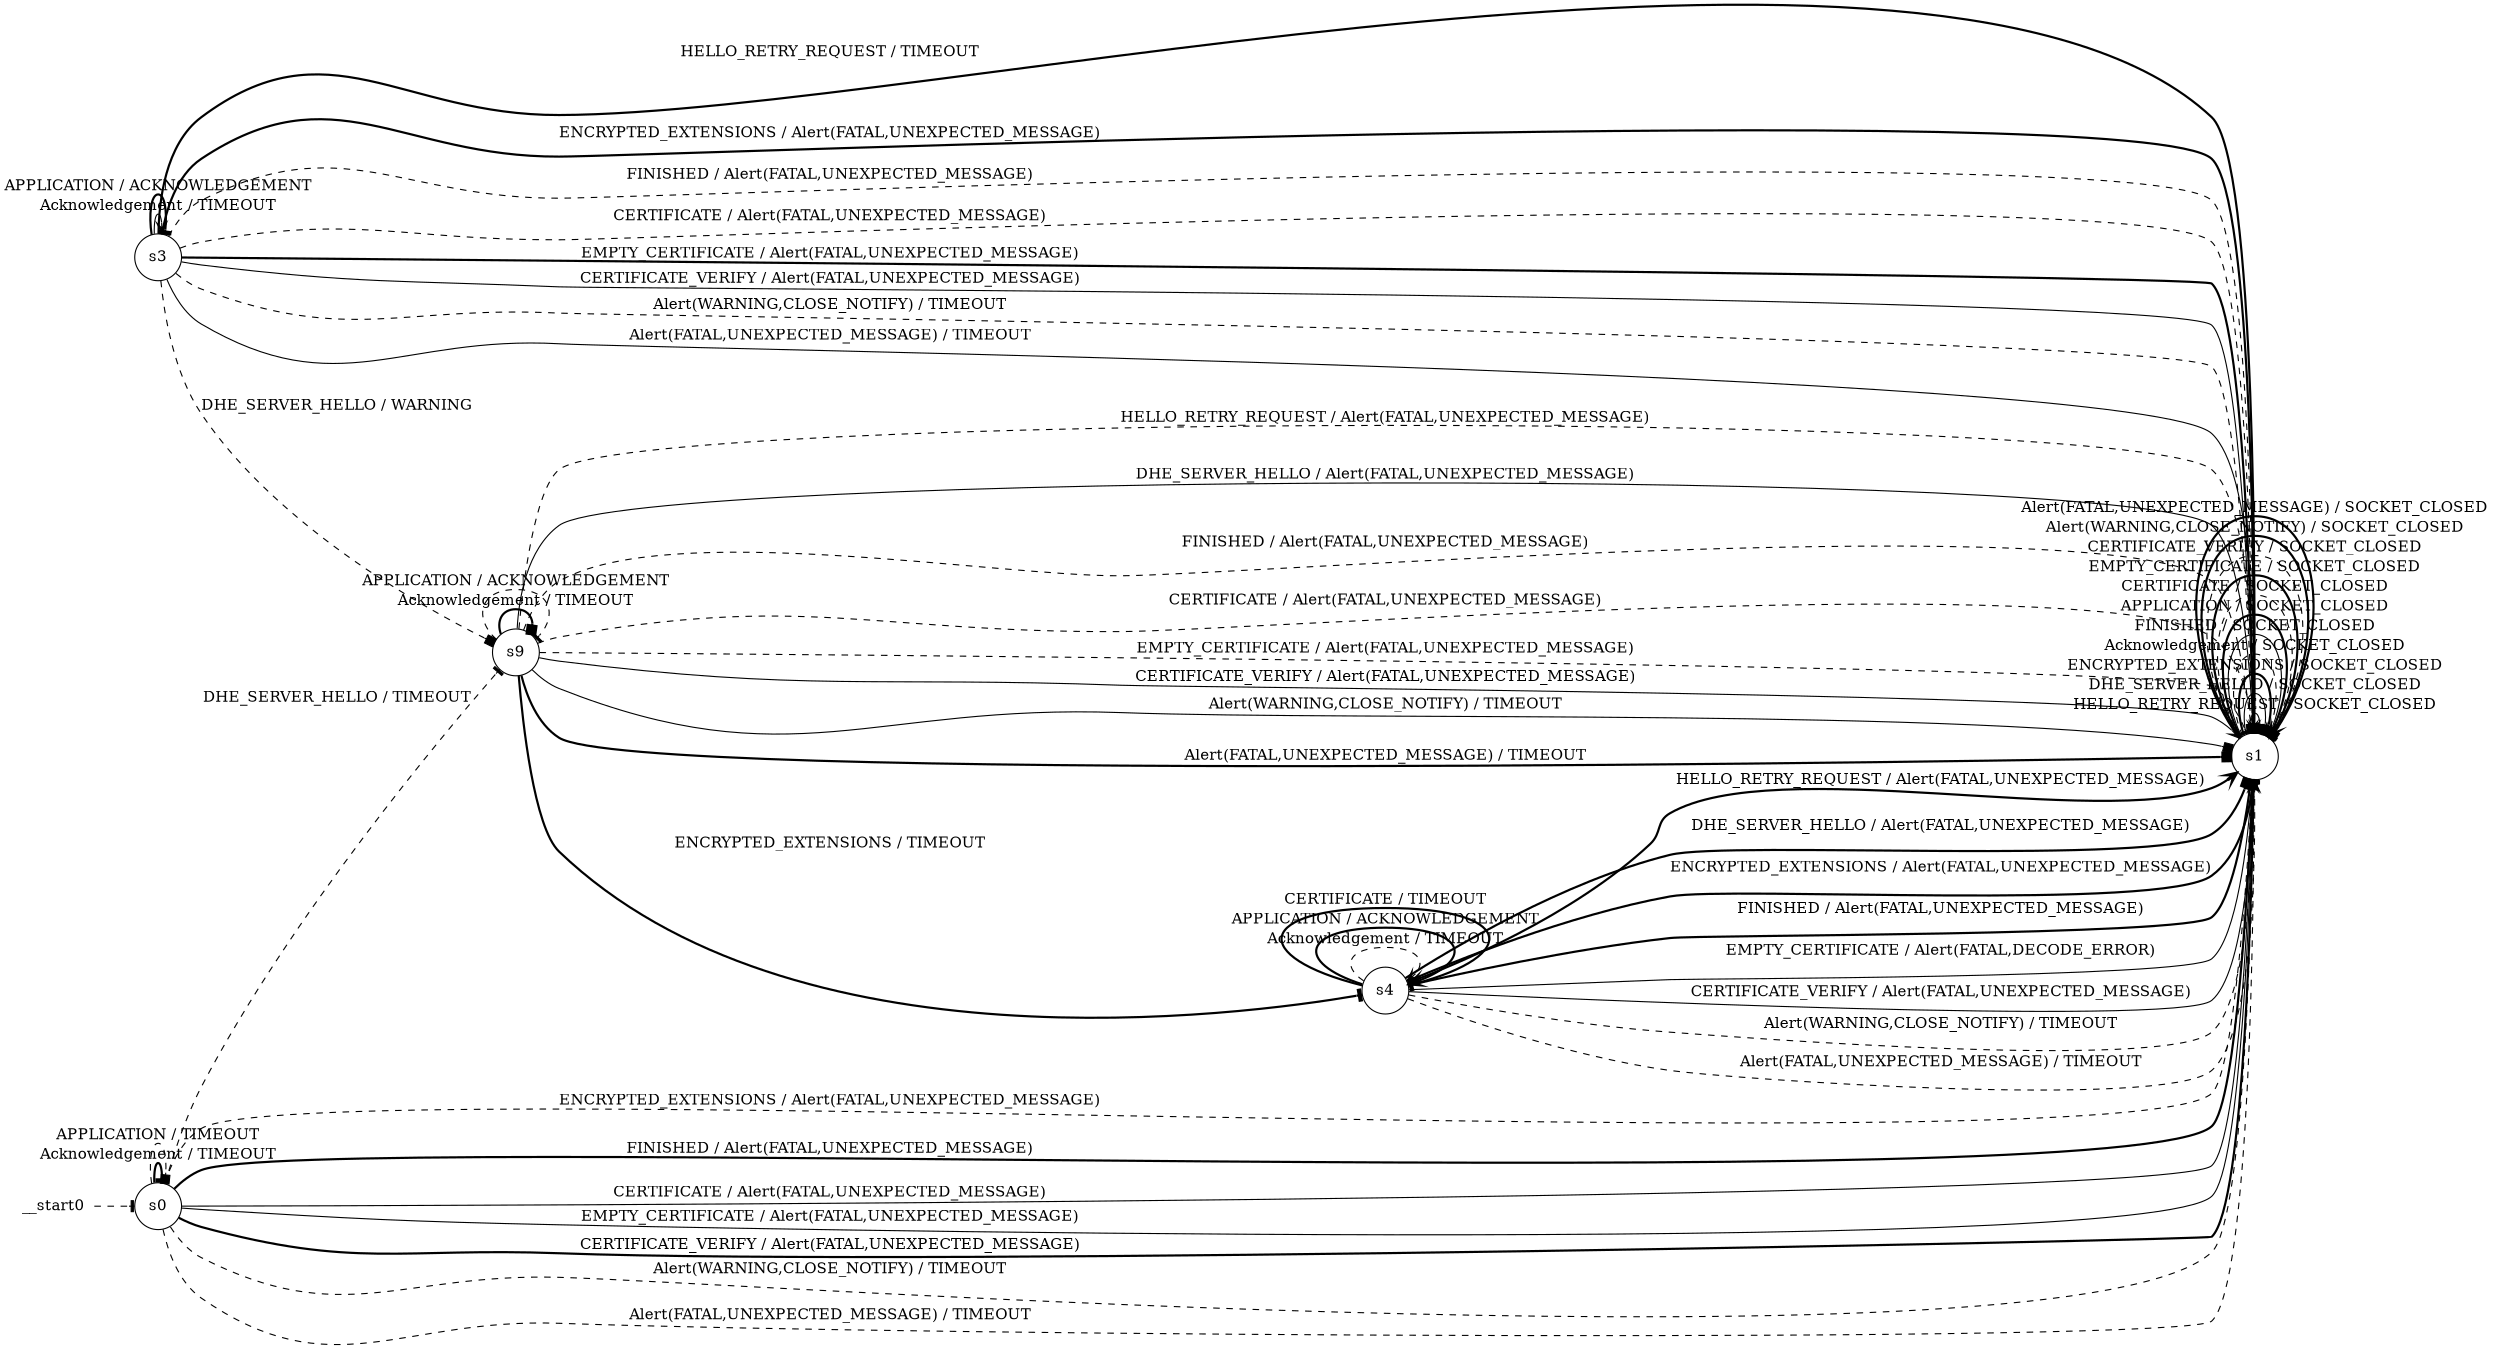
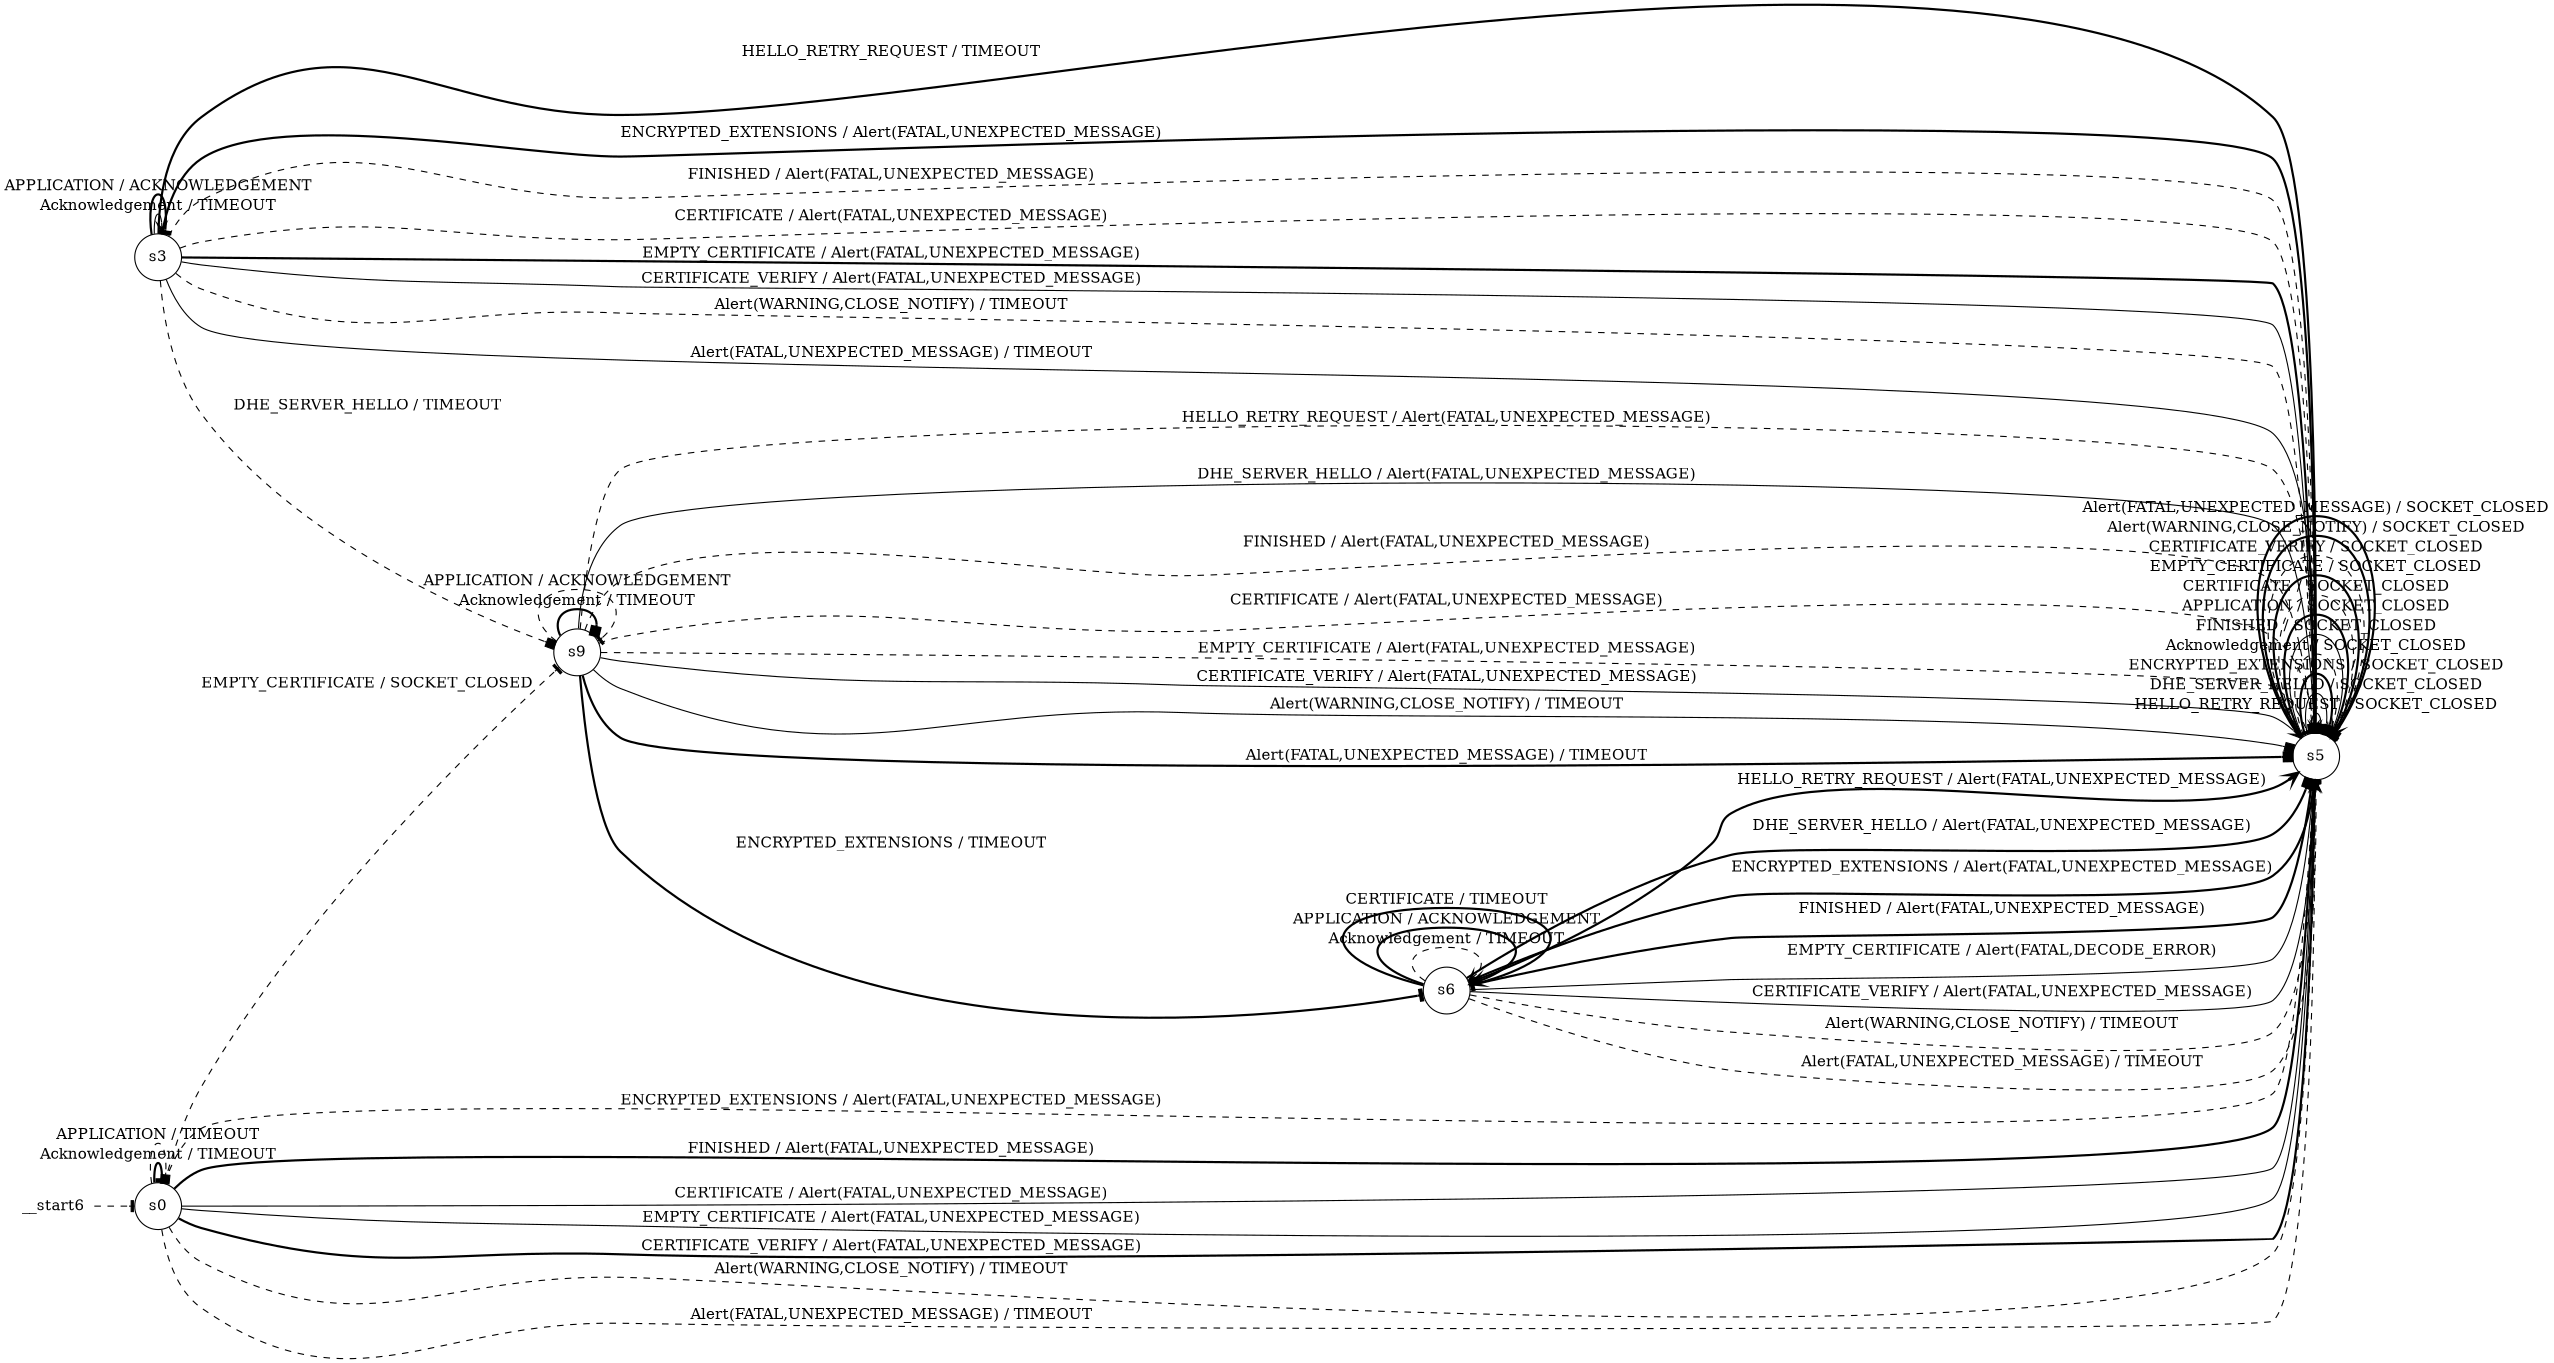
(337, 406) -> (368, 406)
(337, 698) -> (368, 684)
(2255, 756) -> (2316, 756)
(1385, 991) -> (1447, 991)
(54, 1206) -> (54, 1206)
